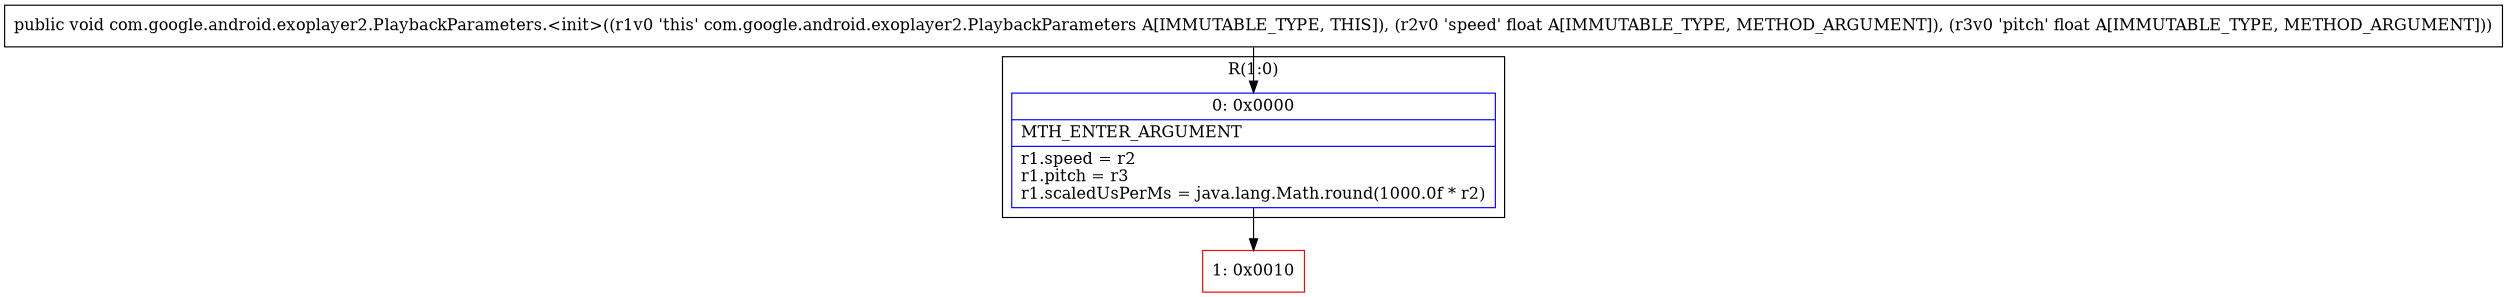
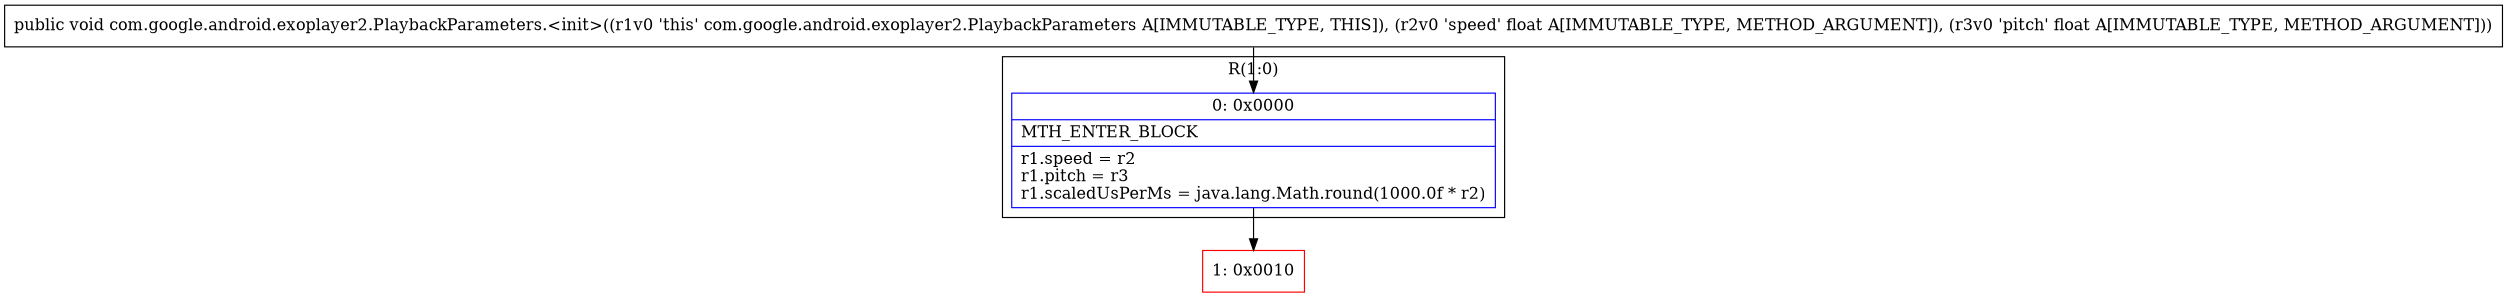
(1131, 132) -> (1110, 132)
